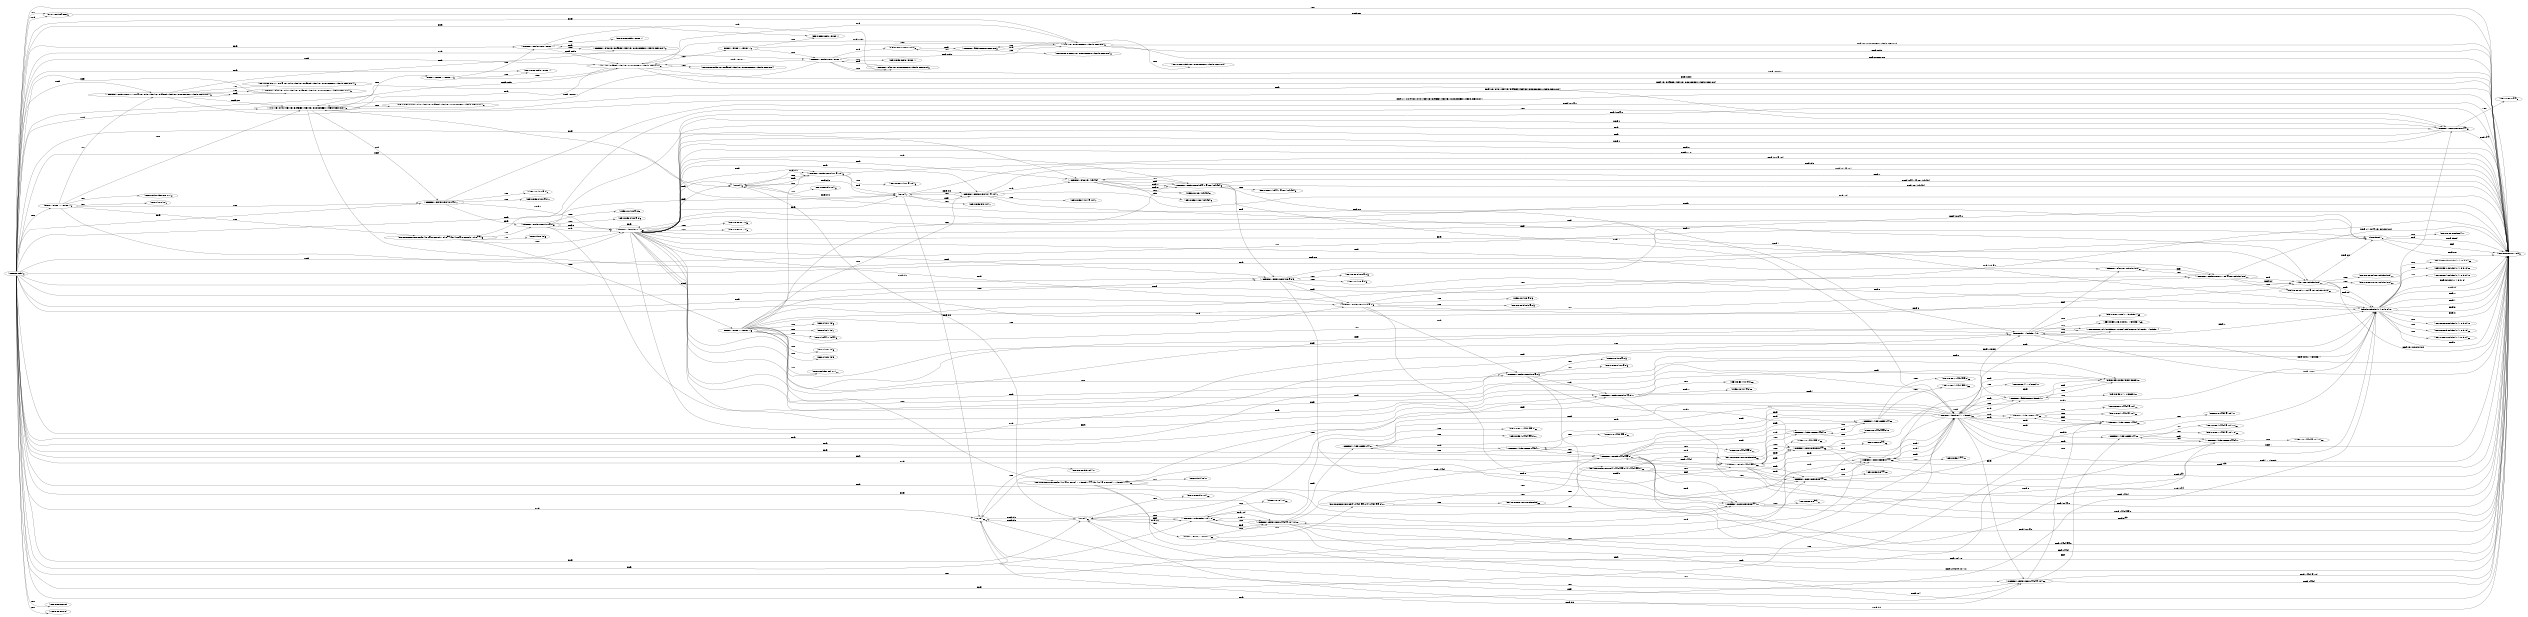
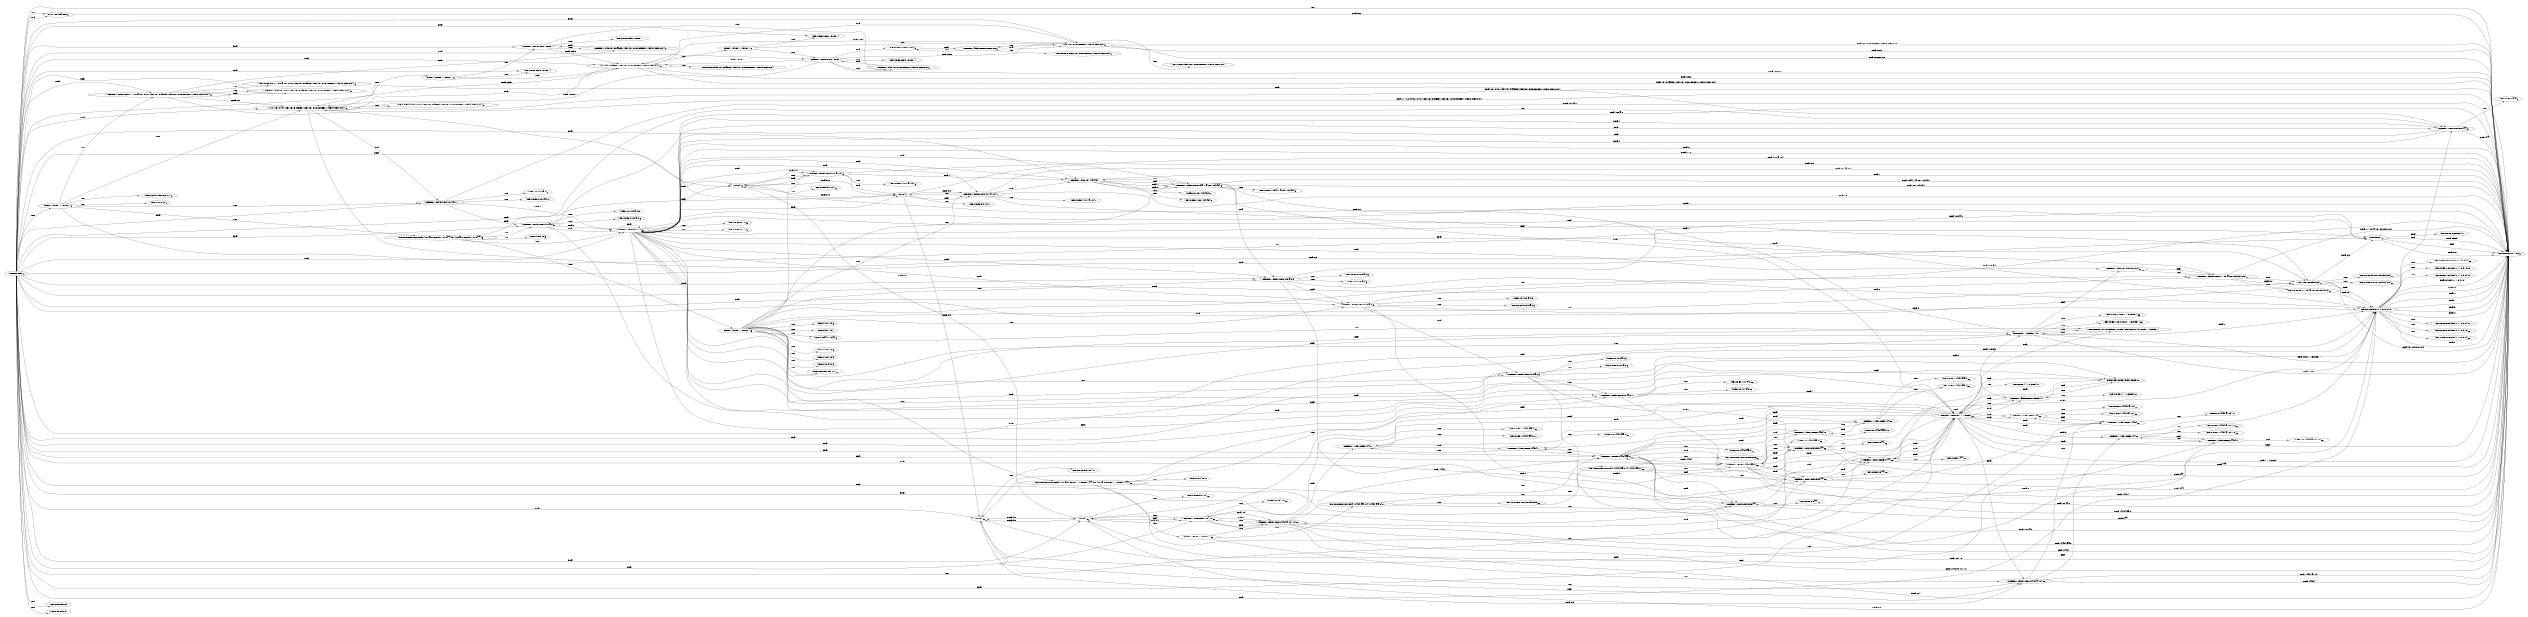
(1616, 112) -> (1616, 112)
none -> (956, 177)
(2413, 234) -> (2413, 234)
none -> (260, 237)
none -> (825, 364)
(1686, 390) -> (1686, 390)
